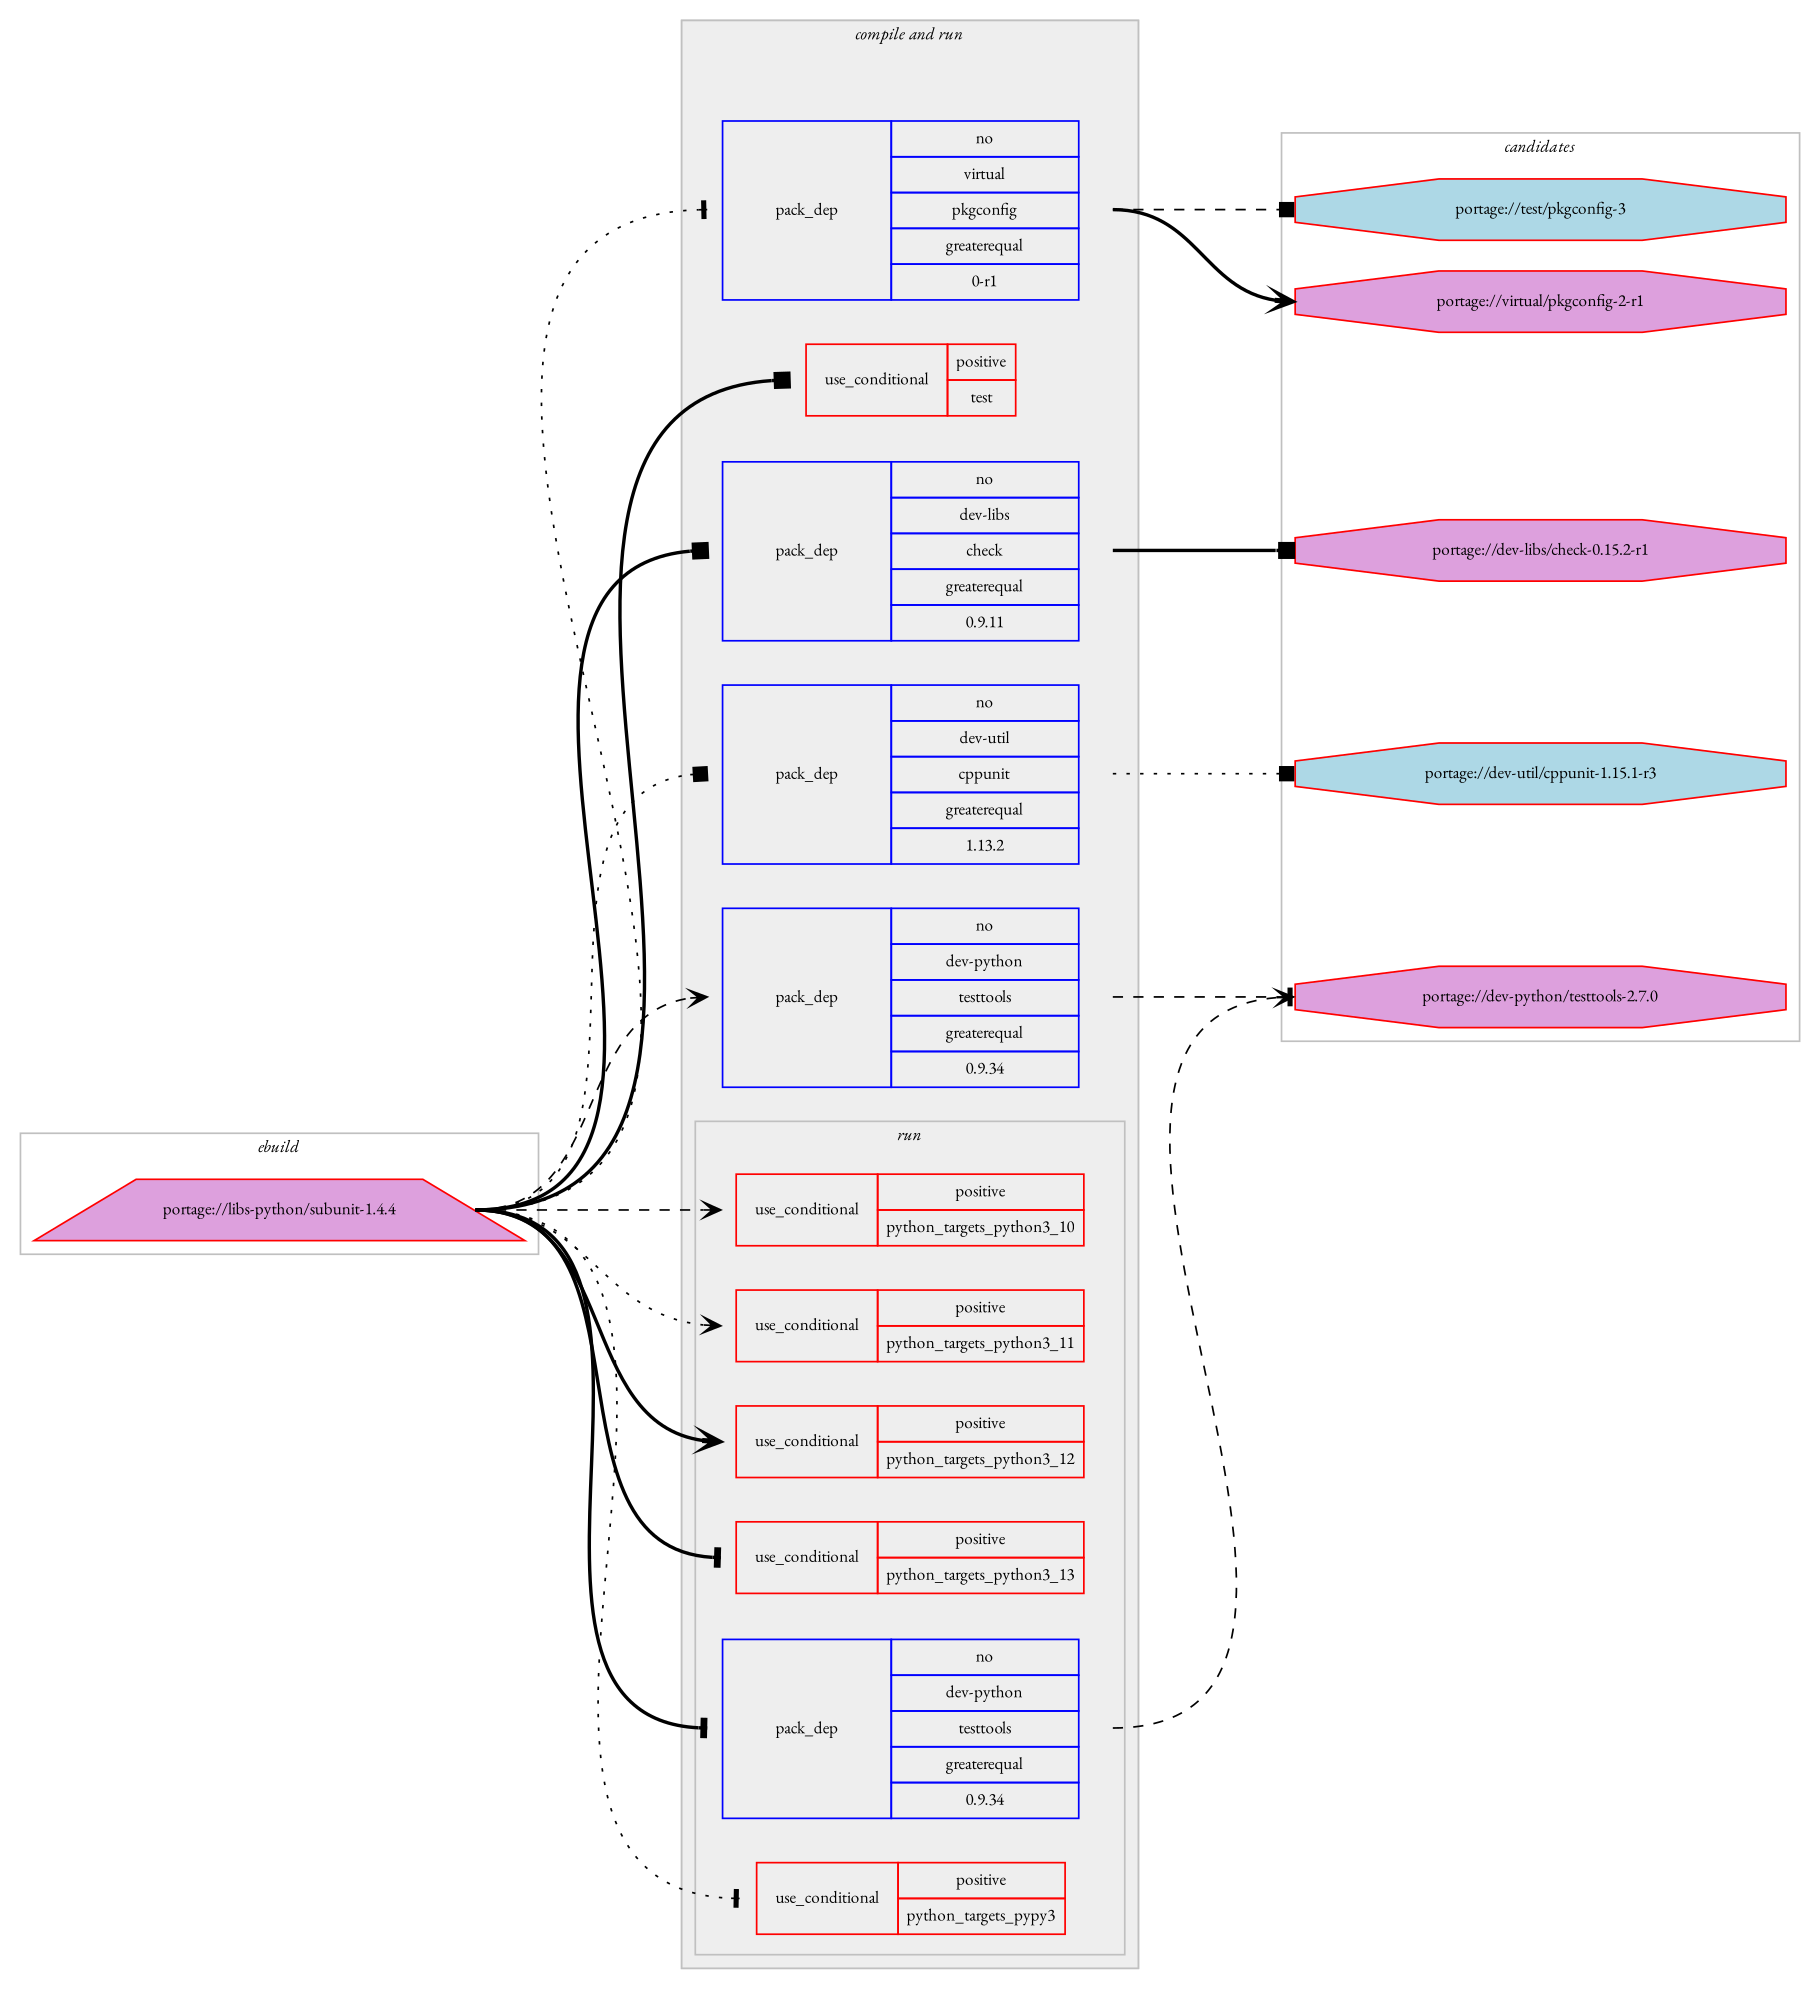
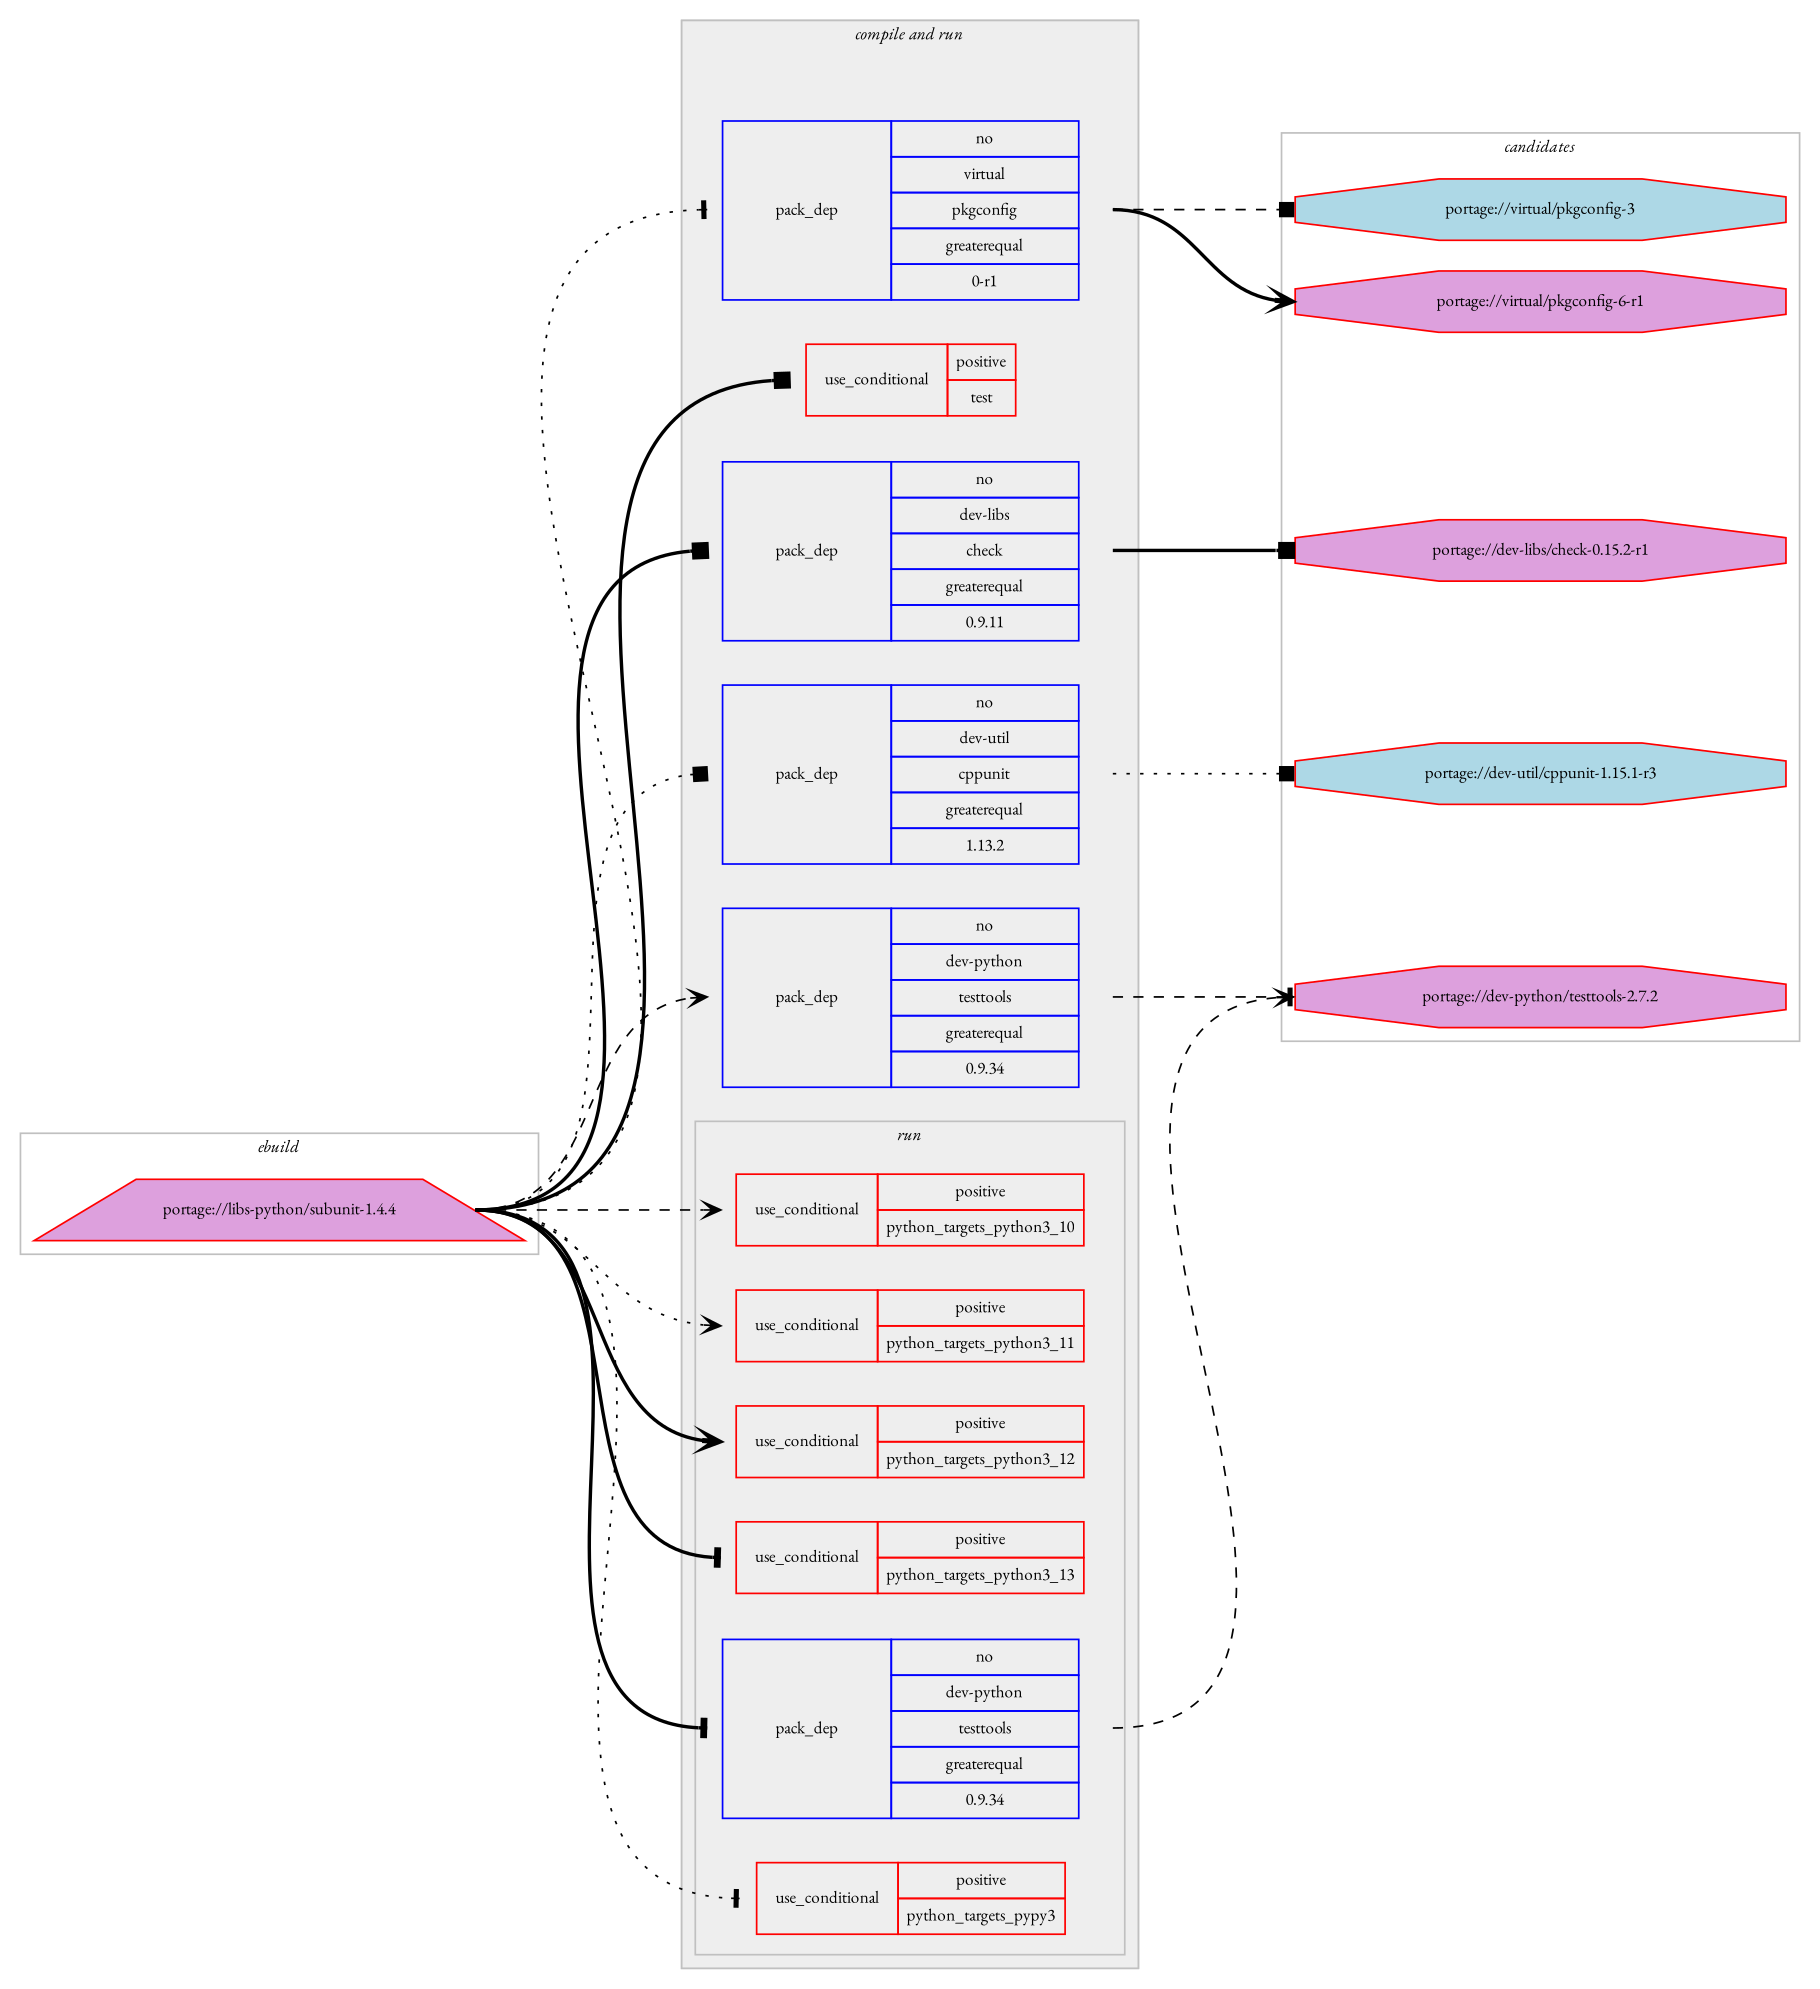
(1541, 210) -> (1541, 210)
(1541, 302) -> (1541, 302)
(1541, 997) -> (1541, 997)
